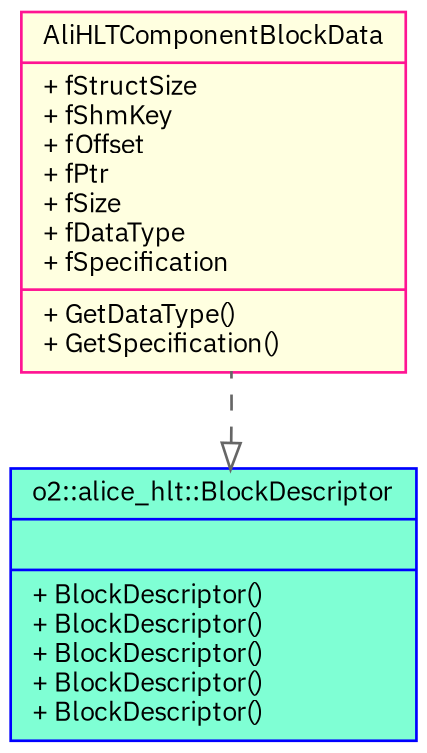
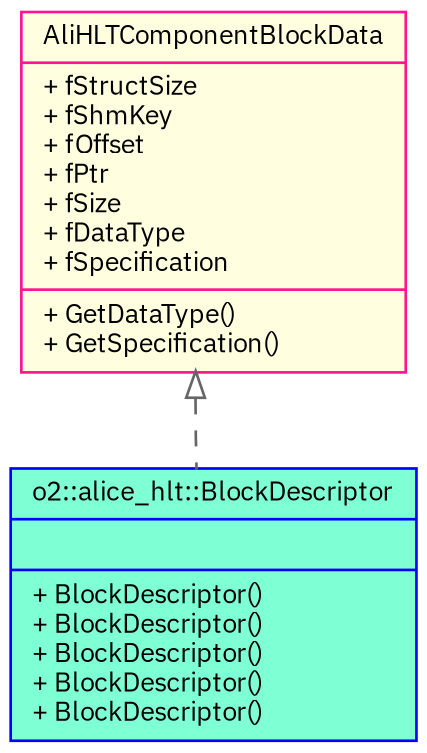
(232, 407) -> (196, 434)
